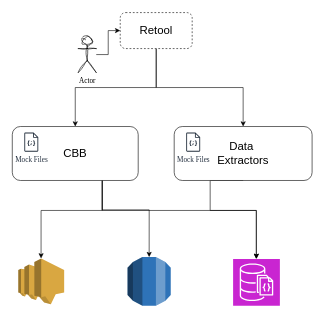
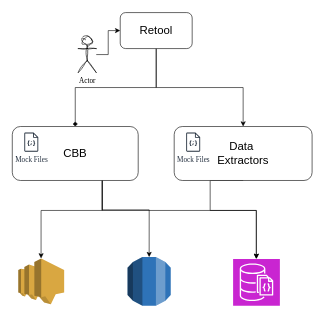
(156, 30) -> (156, 30)
(75, 120) -> (75, 120)
